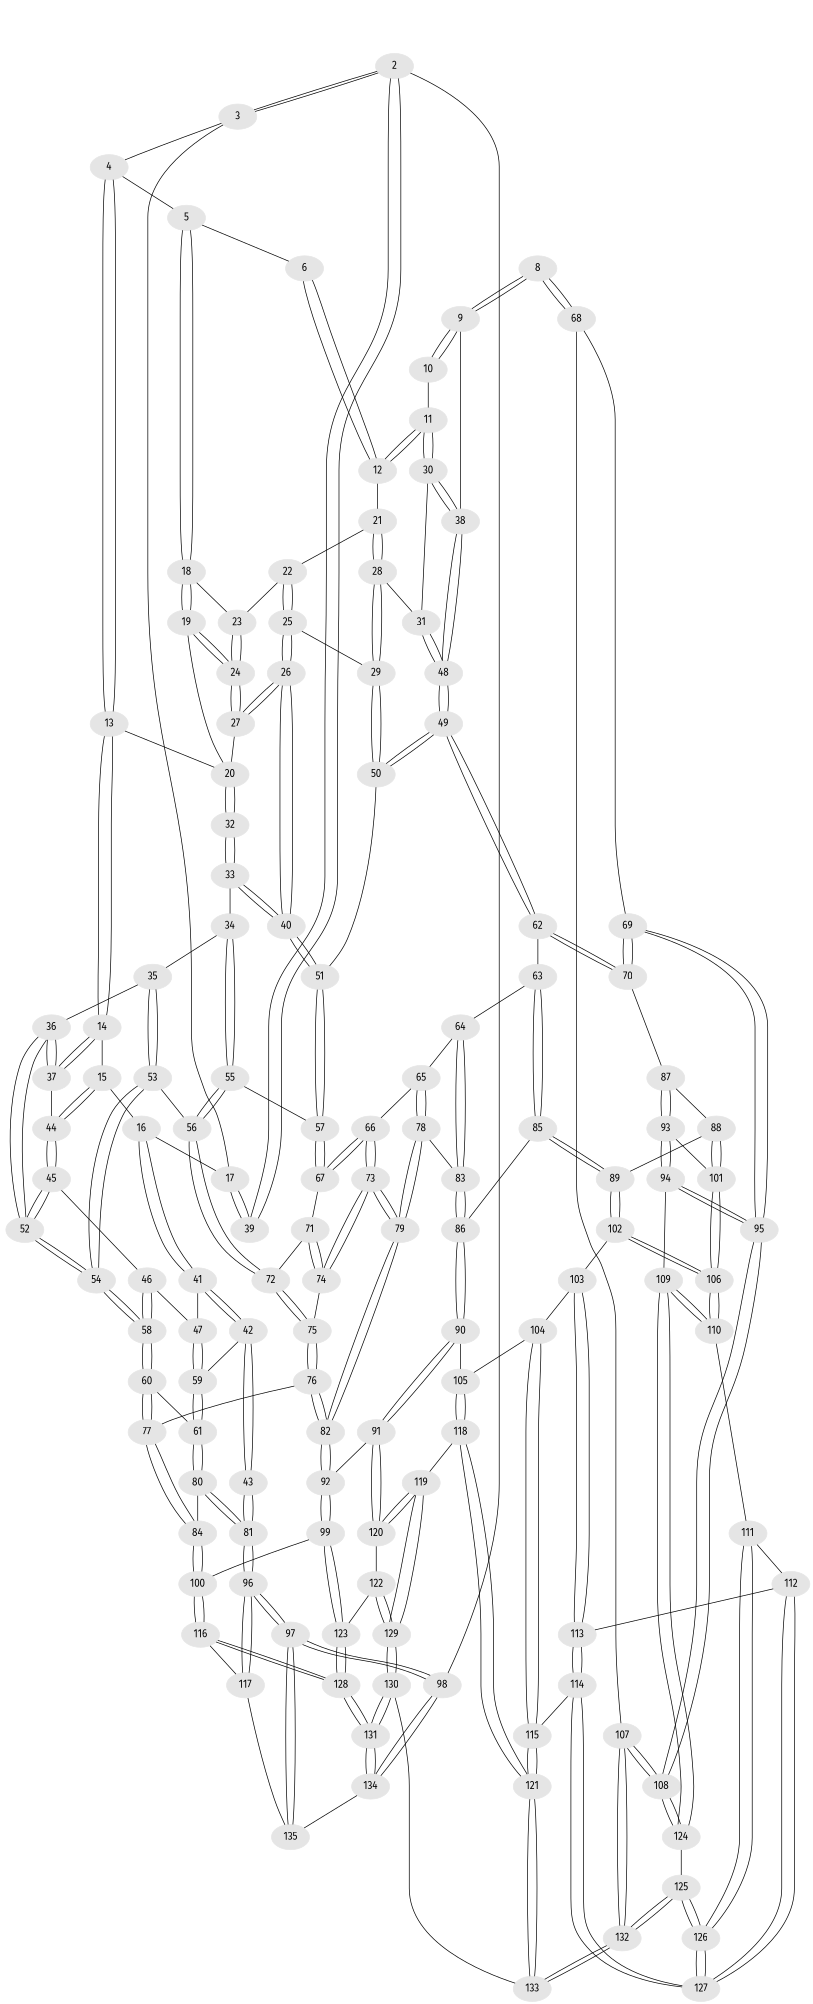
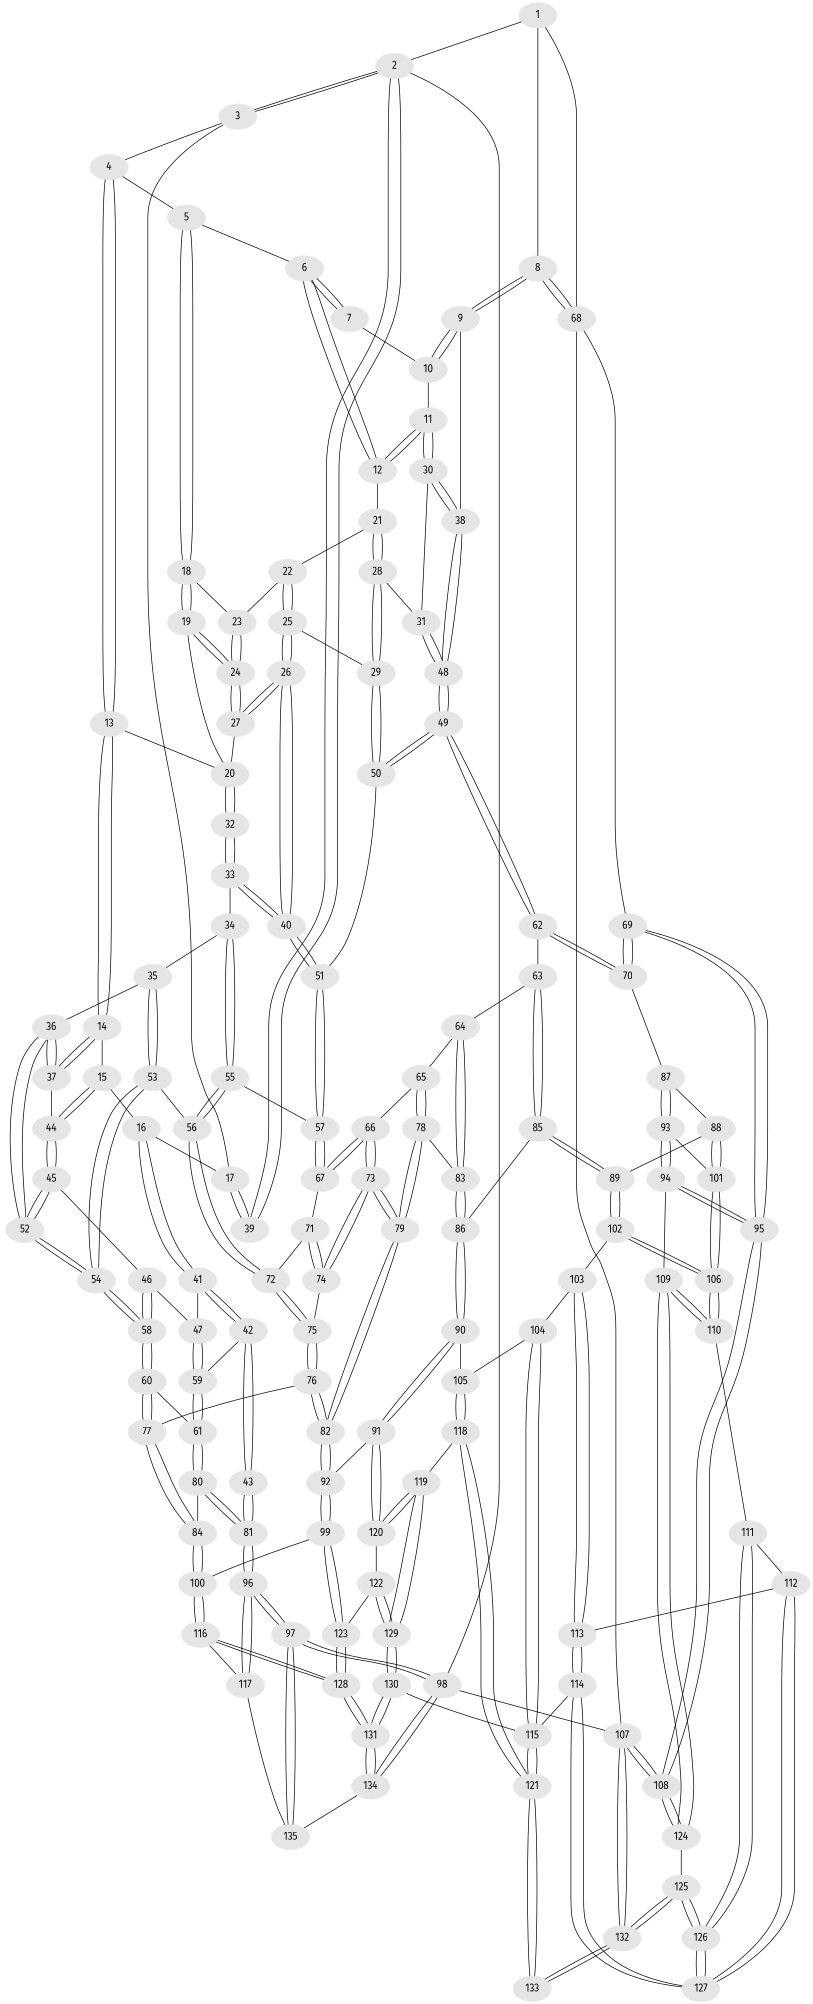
none -> (538, 15)
none -> (350, 319)
none -> (532, 1711)
(409, 1868) -> (460, 1713)
